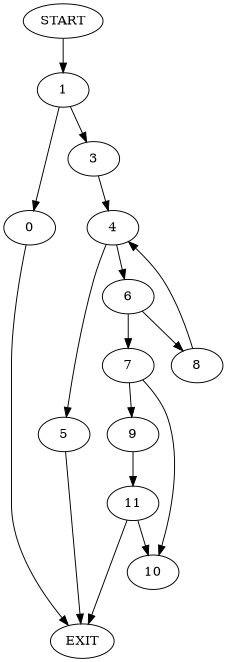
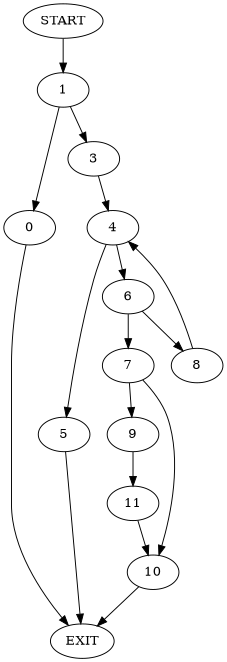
(109, 568) -> (122, 603)
